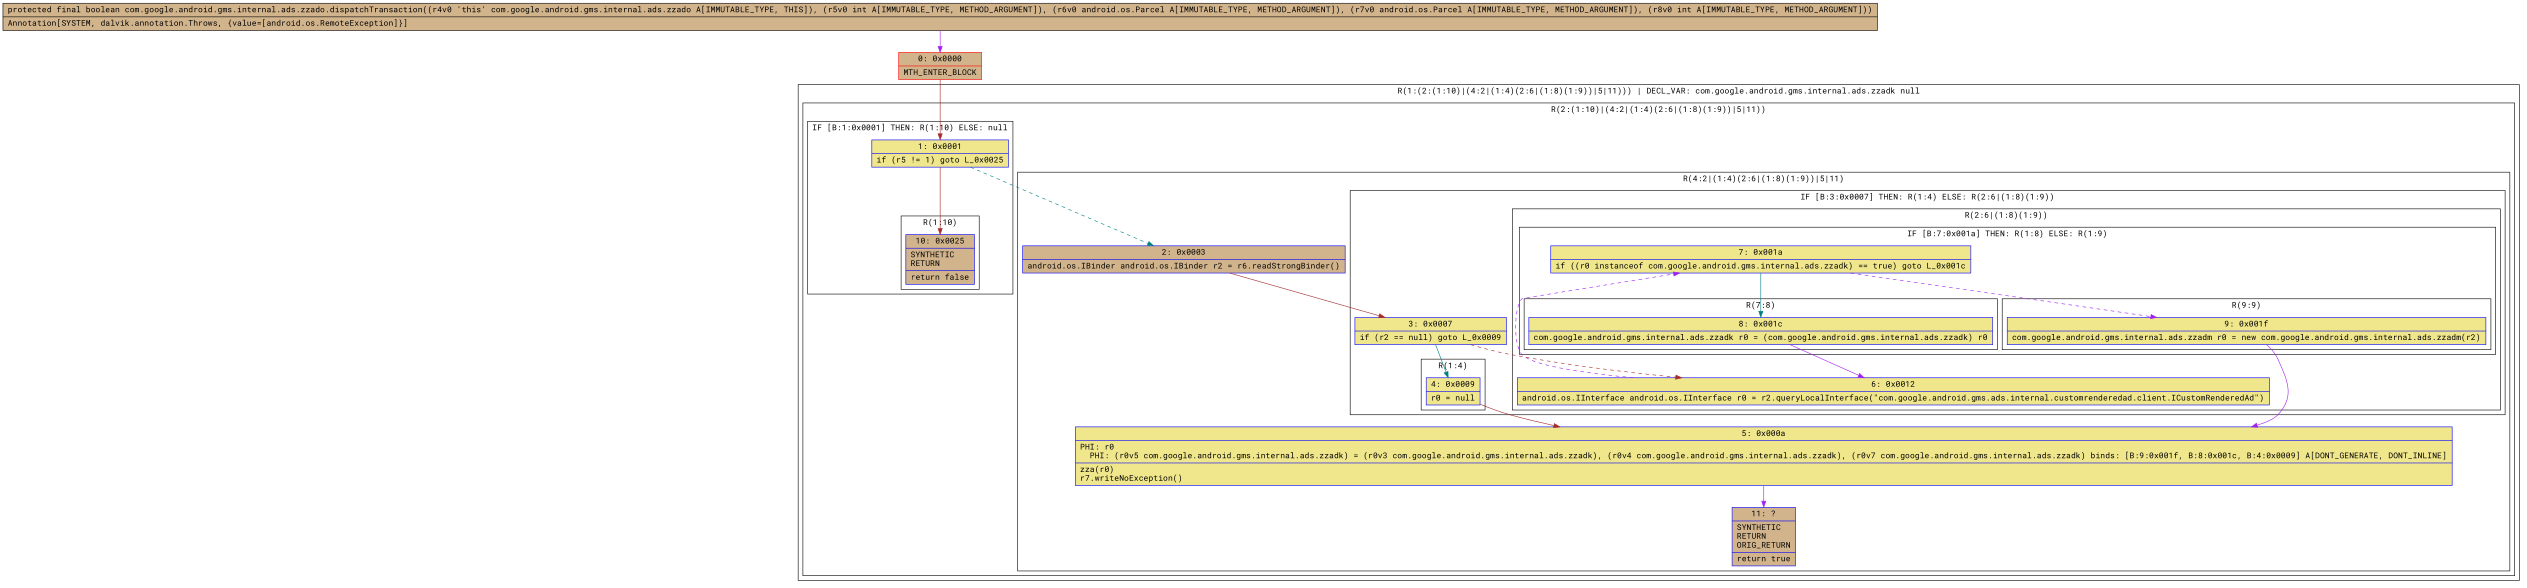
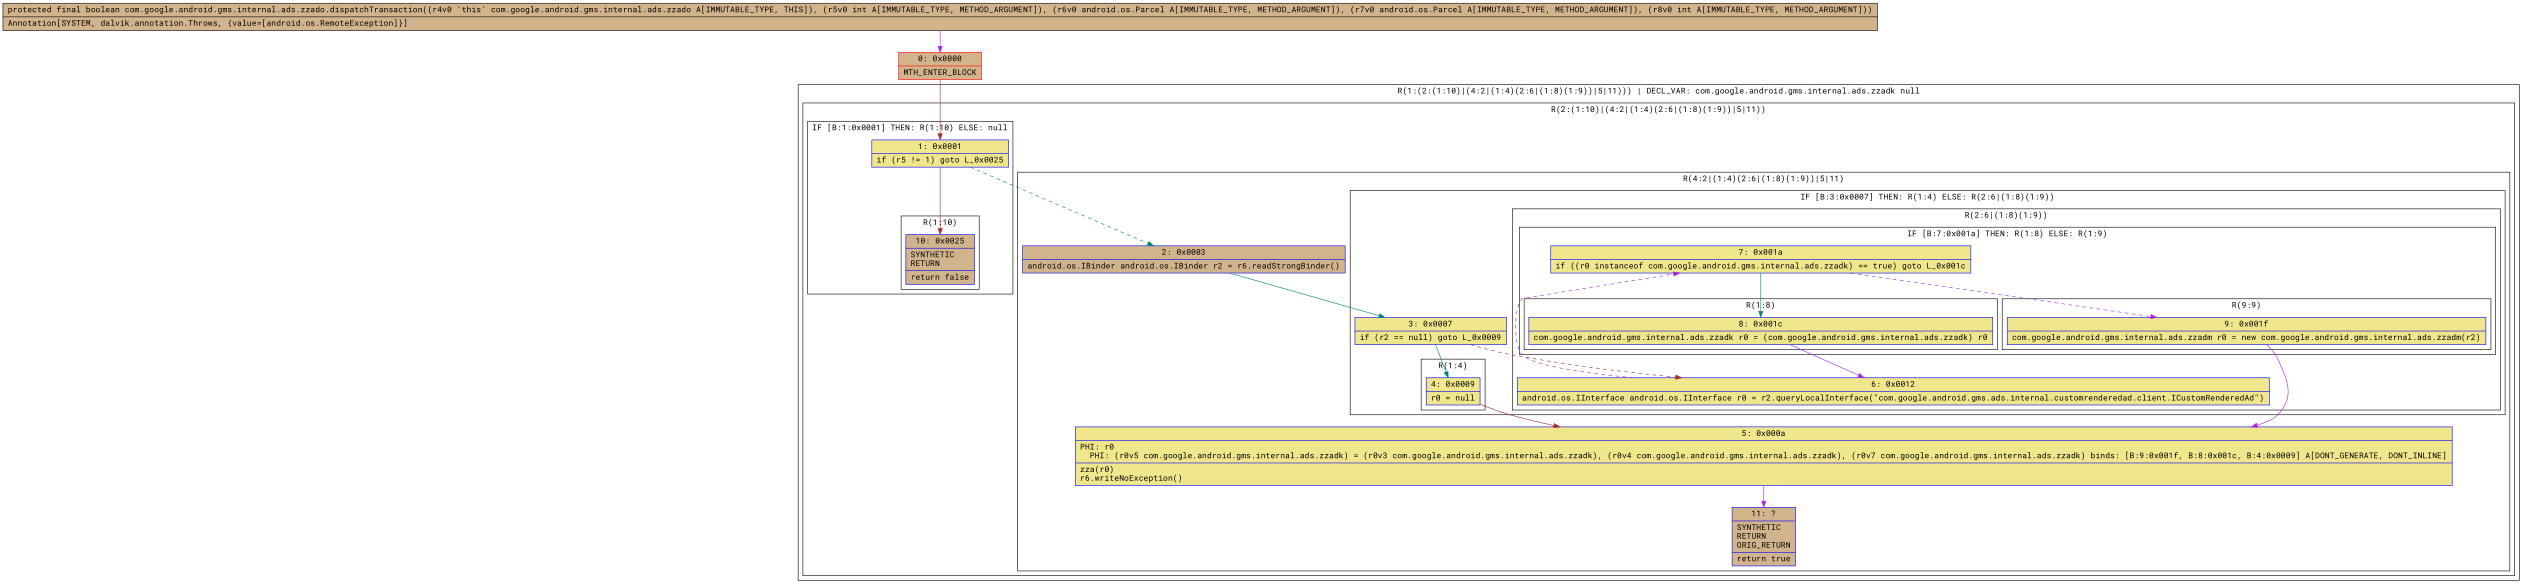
(1304, 294) -> (1304, 294)
(1761, 306) -> (1761, 306)
(1132, 478) -> (1132, 478)
